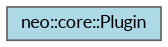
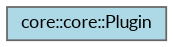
(84, 24) -> (87, 24)
